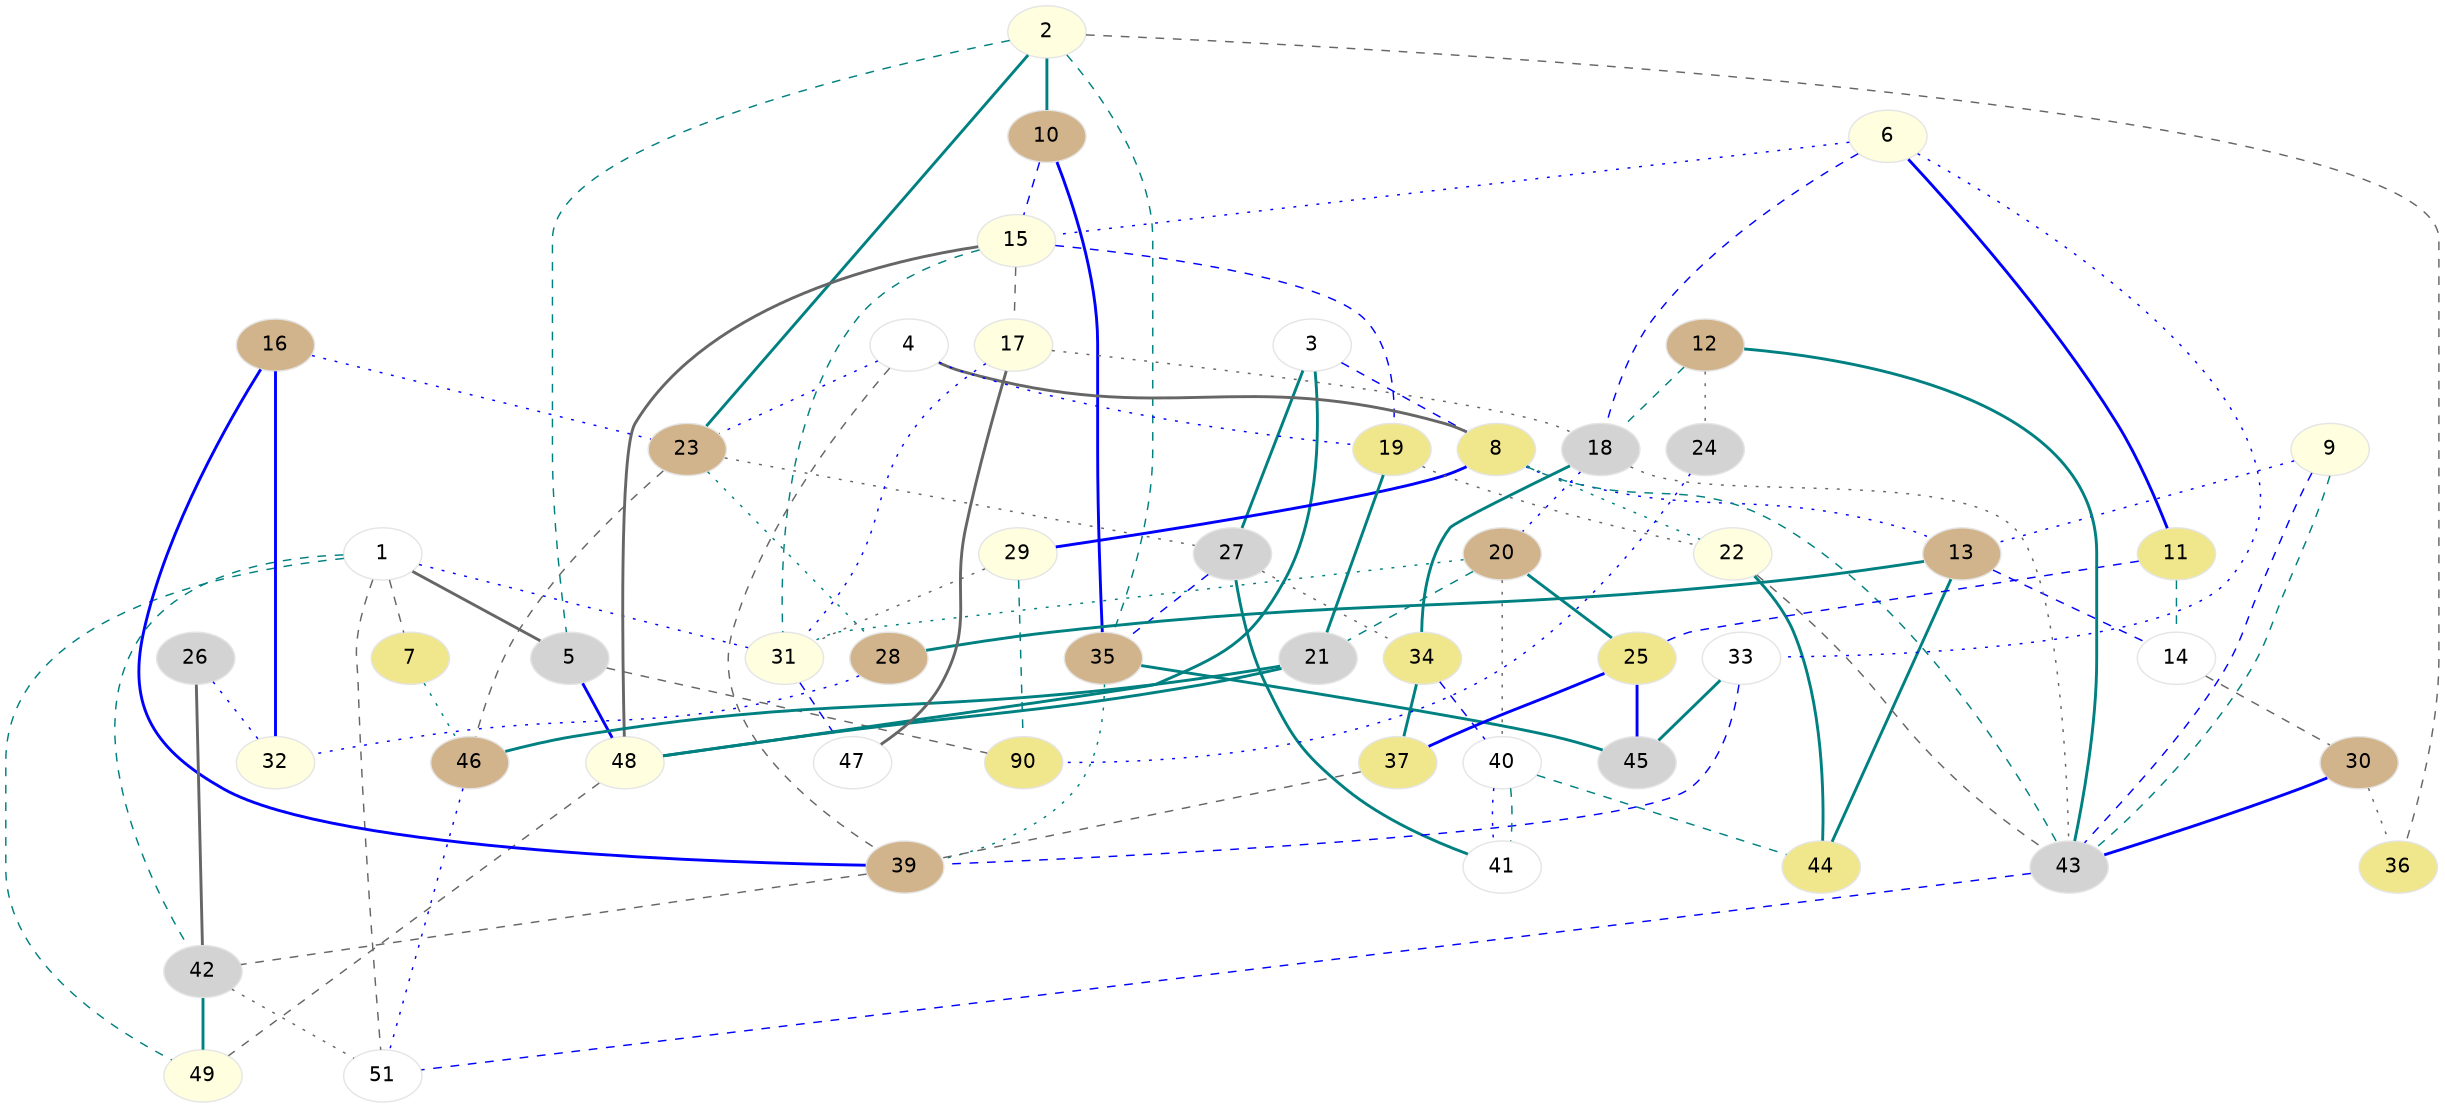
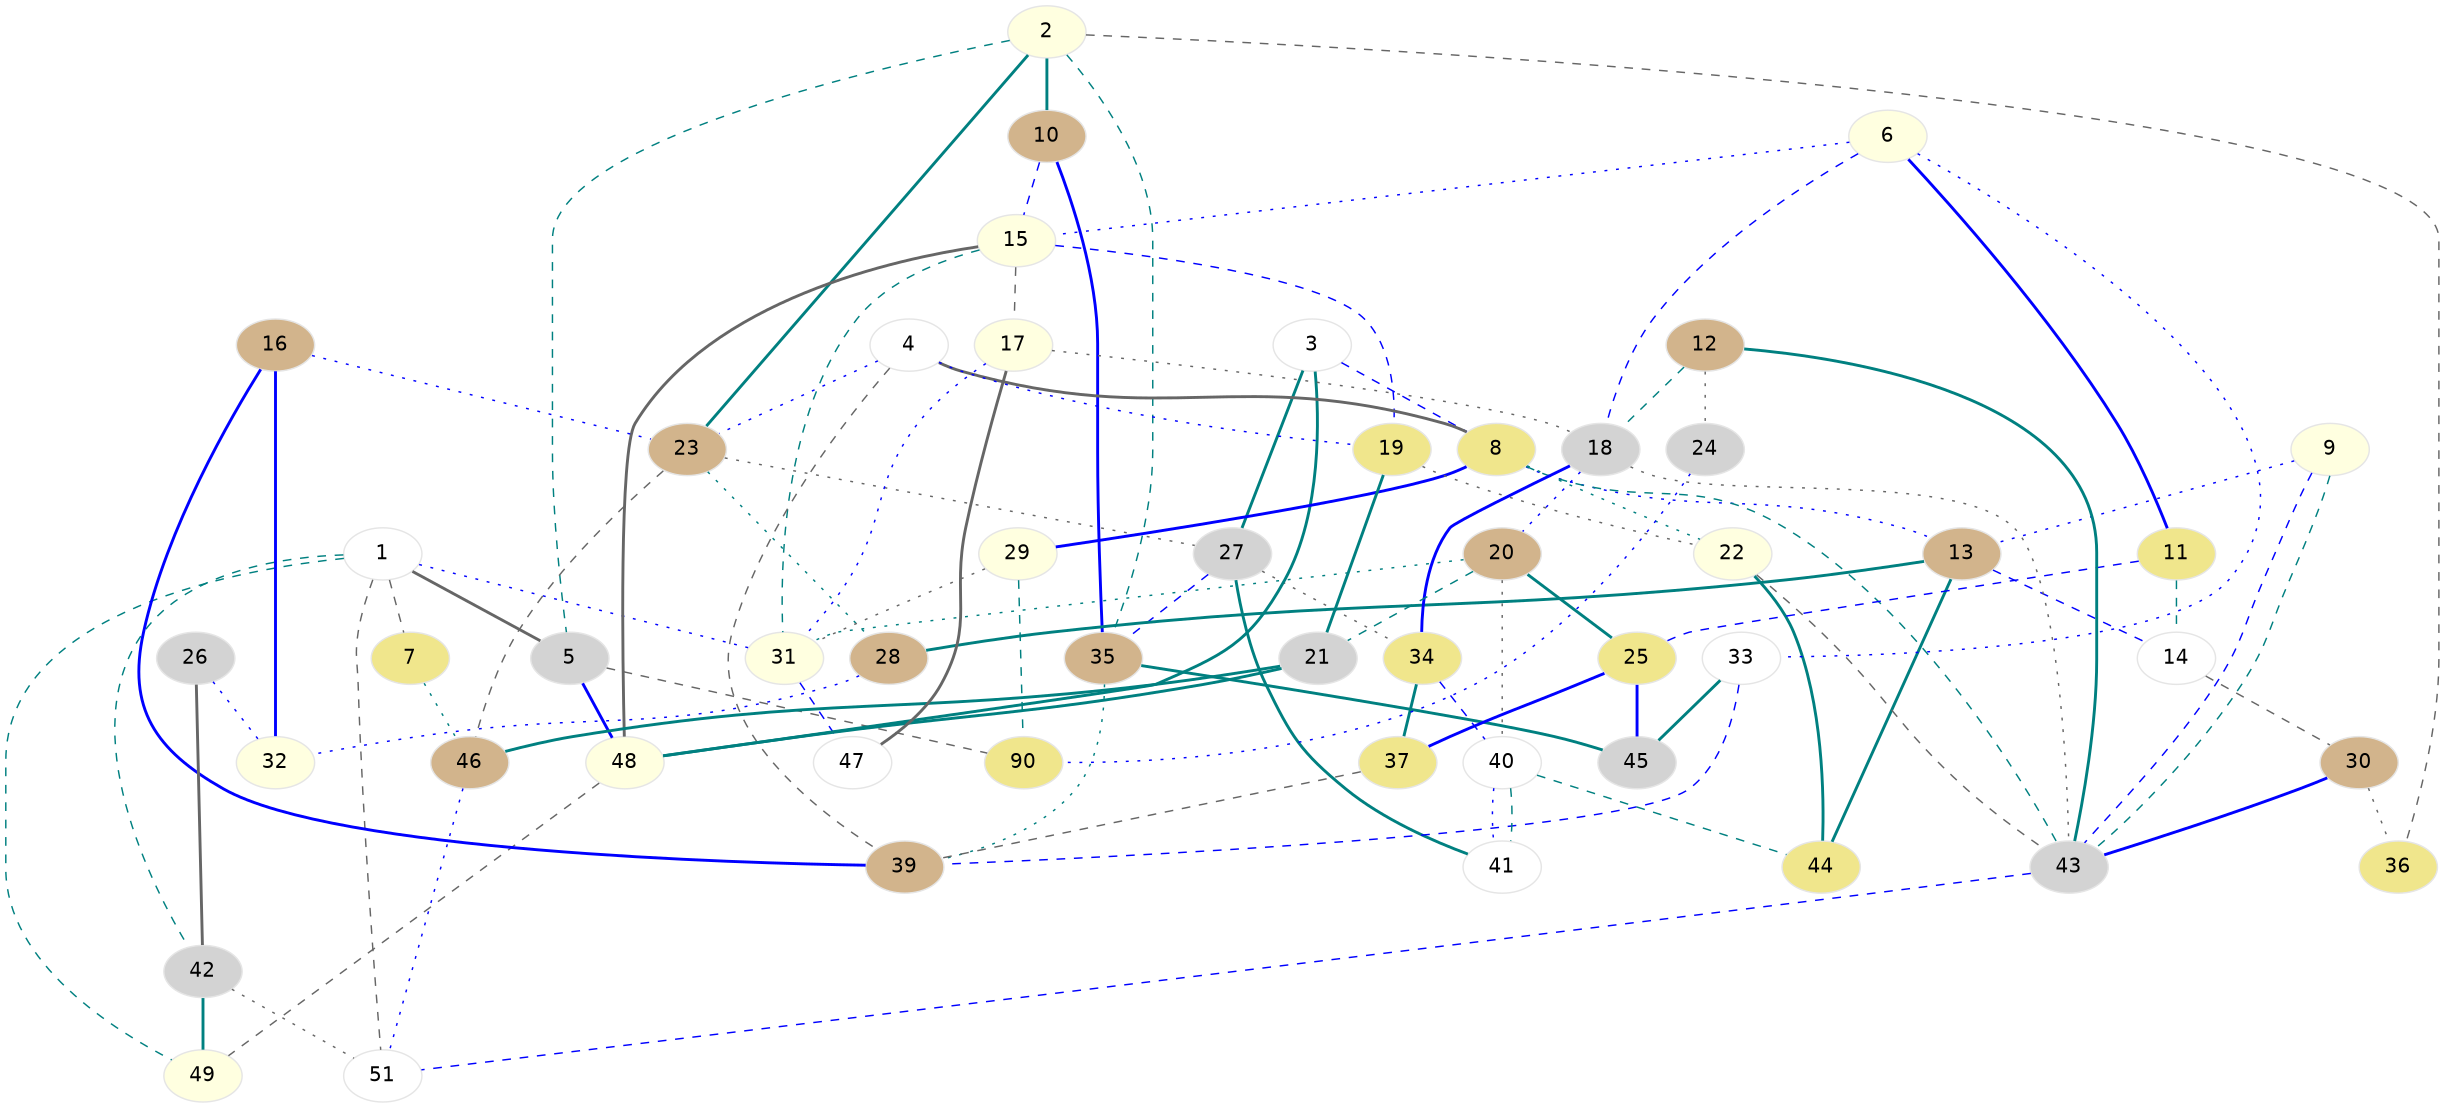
(1461, 521) -> (1461, 521)
(554, 919) -> none
